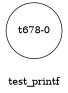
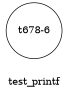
(34, 31) -> (34, 31)
